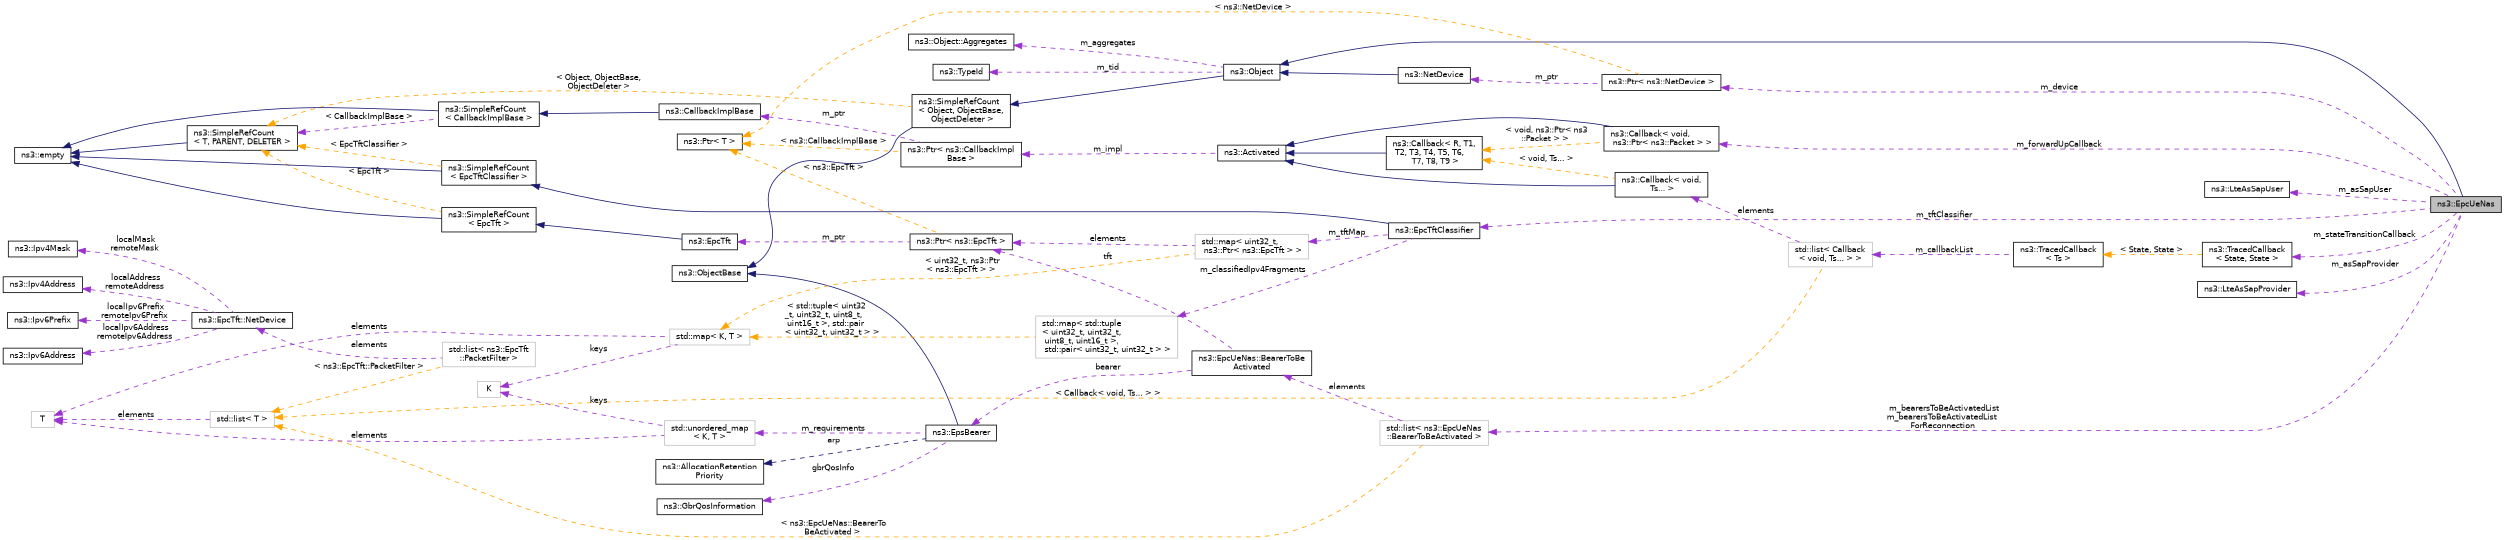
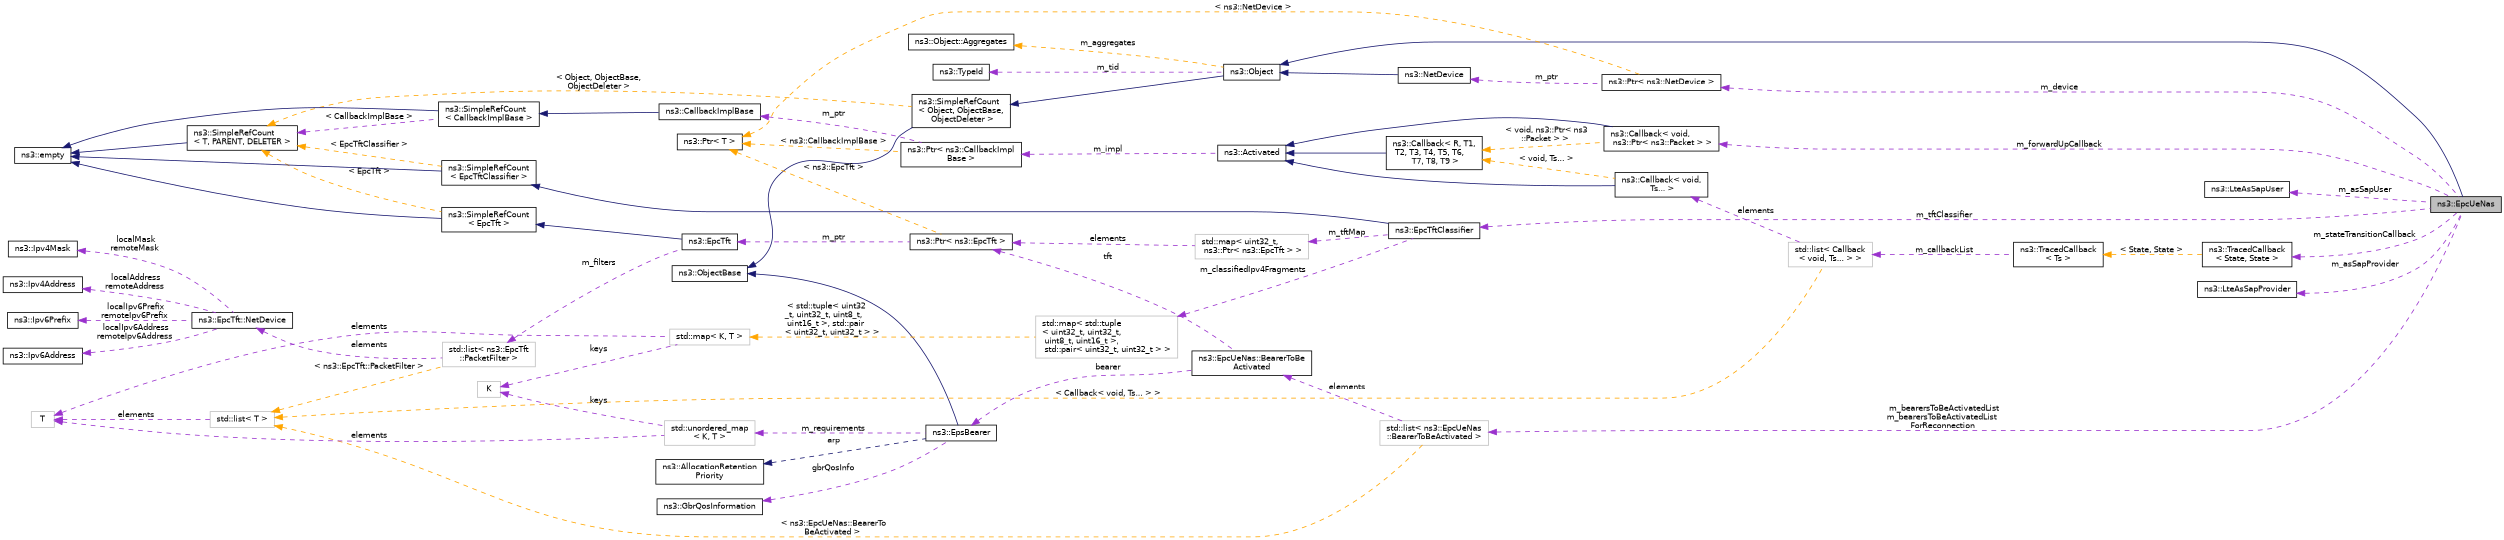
(1123, 54) -> (1123, 54)
(958, 278) -> none
none -> (596, 289)
